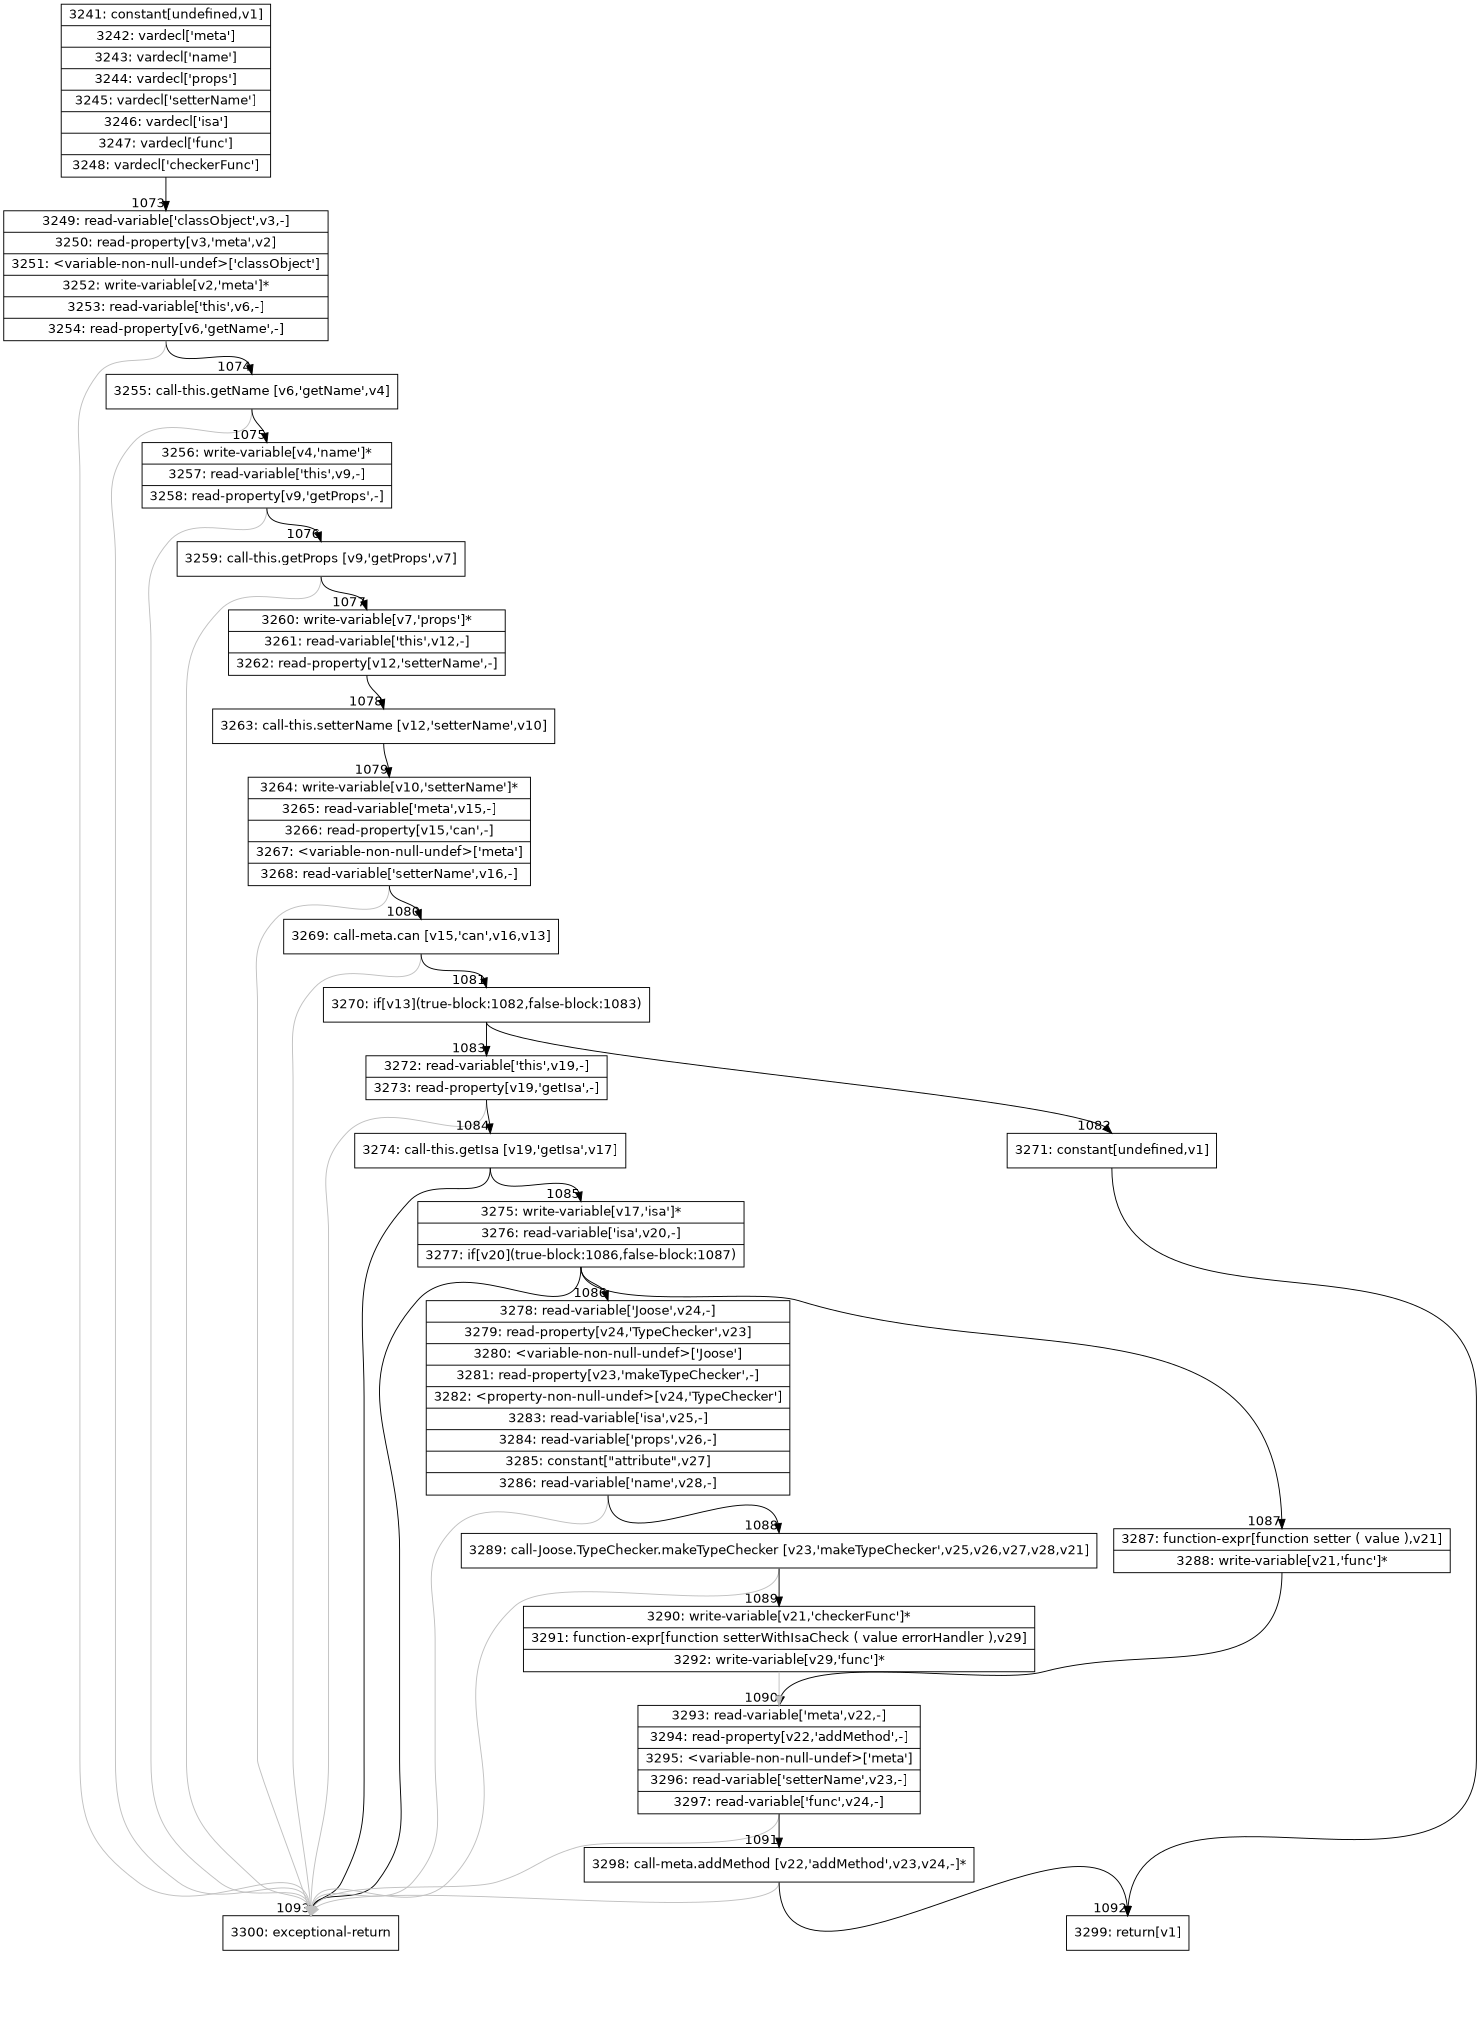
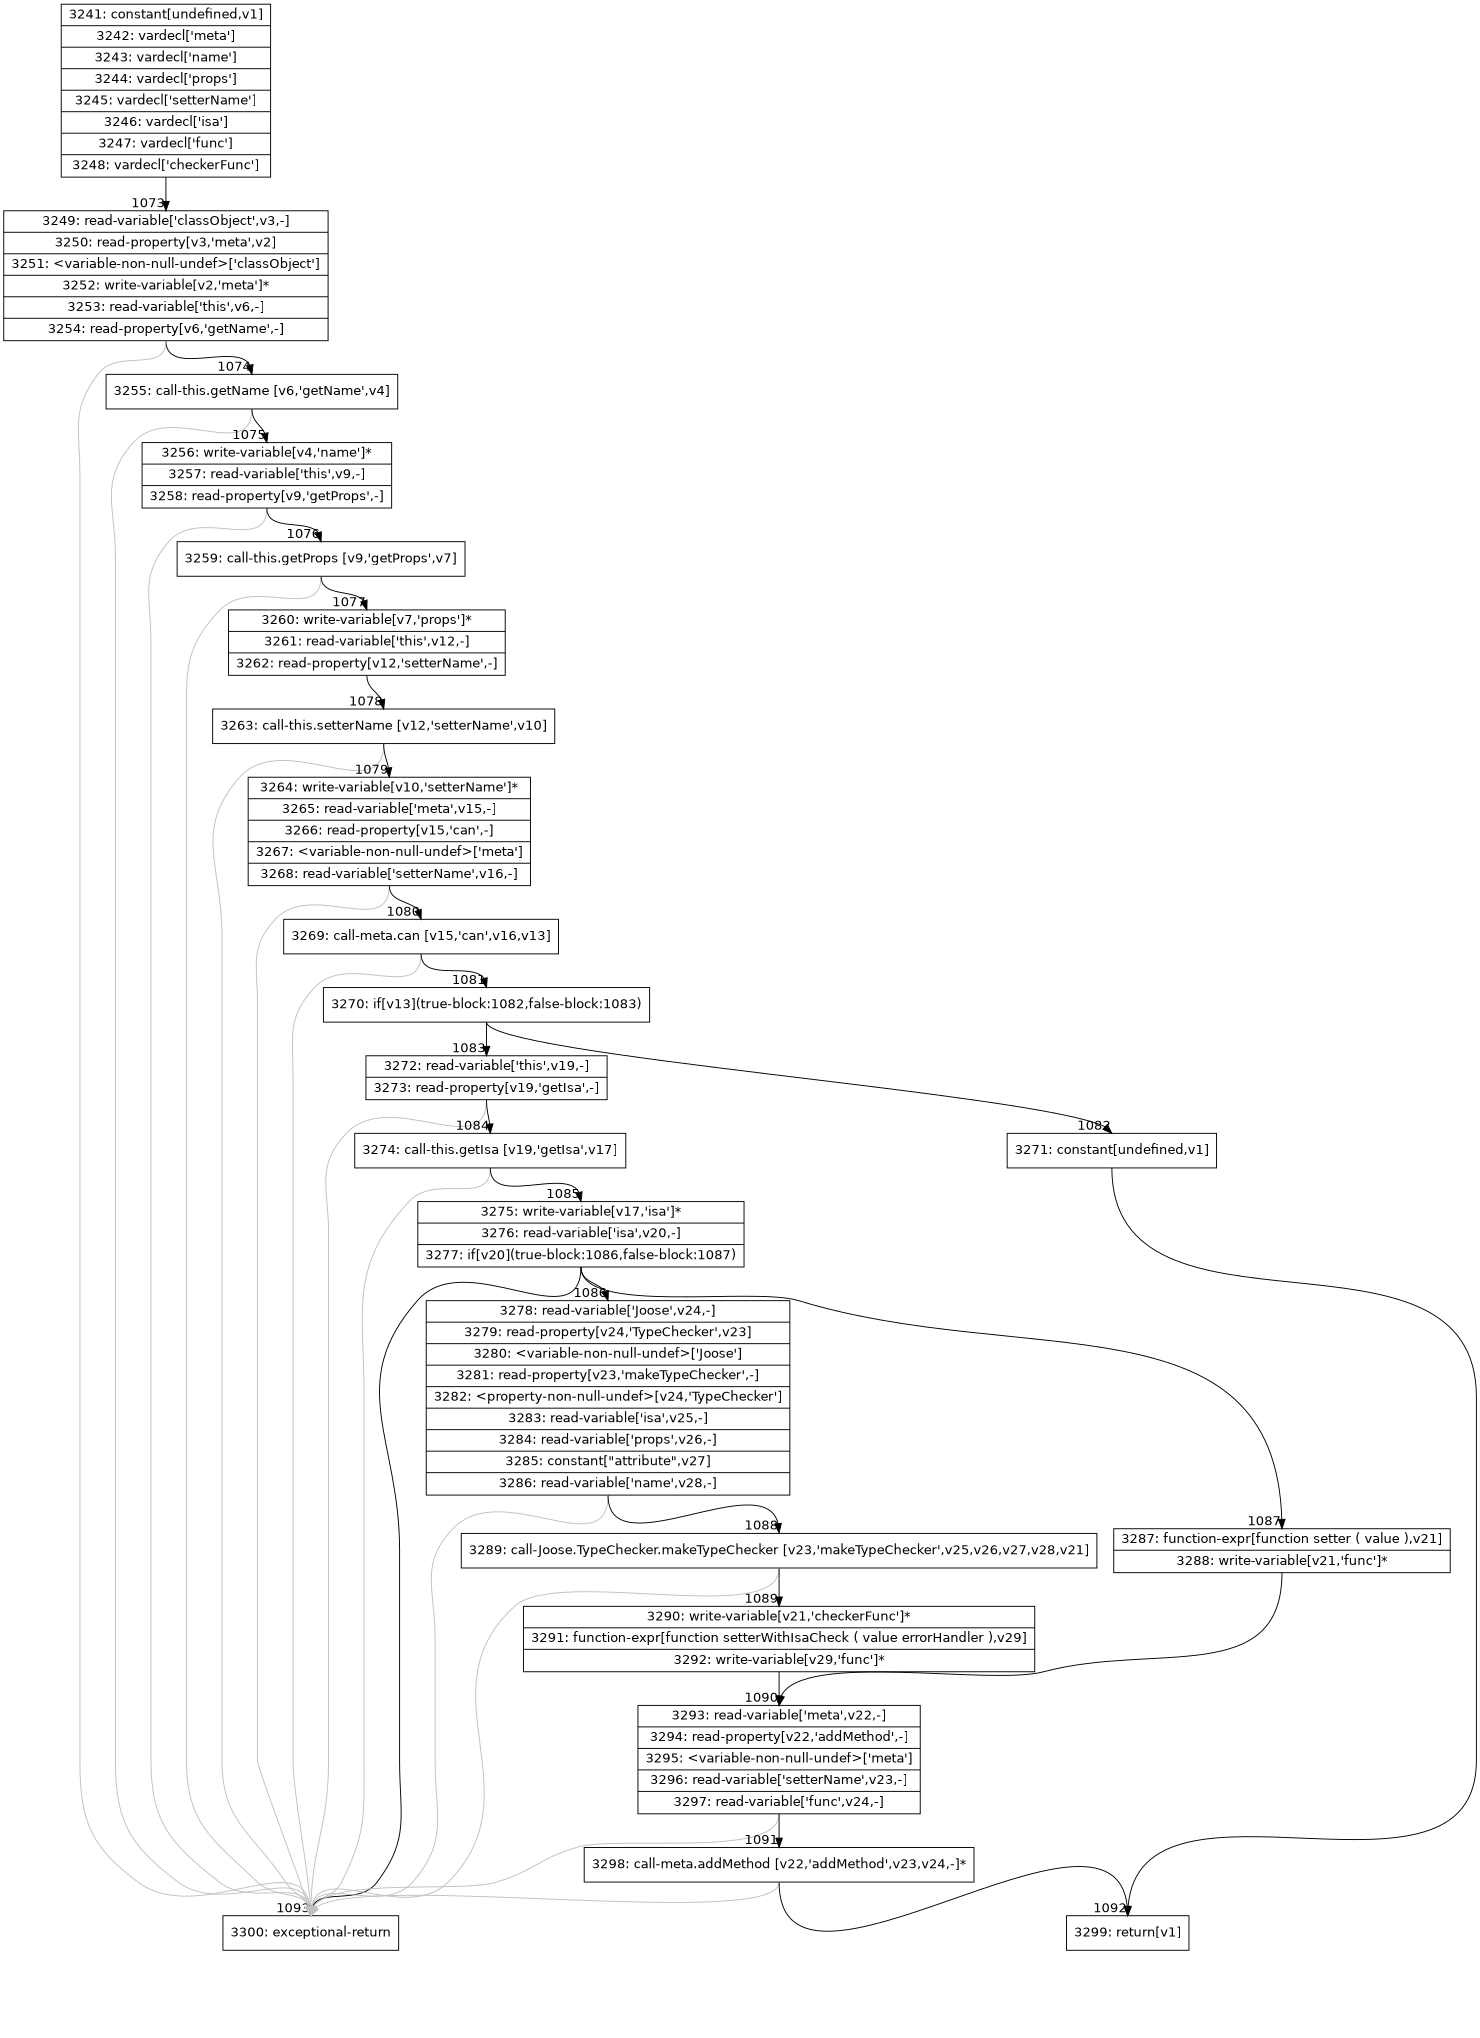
none -> (222, 1270)
(364, 1508) -> (364, 1508)
(779, 1684) -> (779, 1684)
